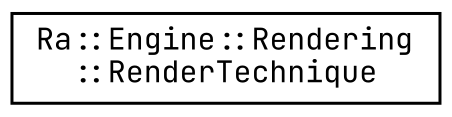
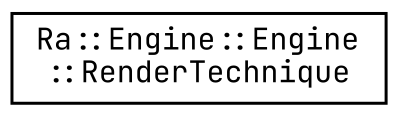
(226, 58) -> (199, 58)
